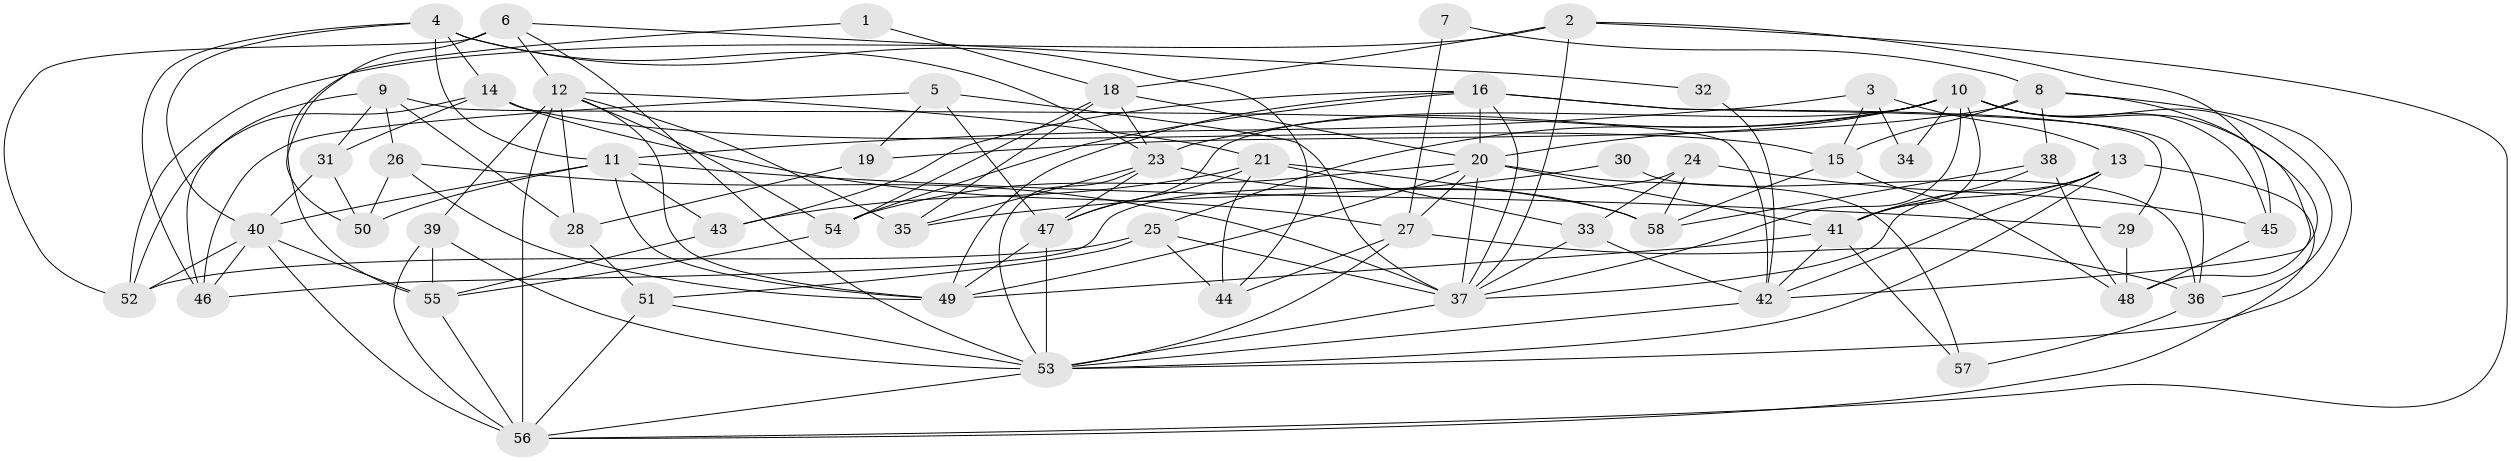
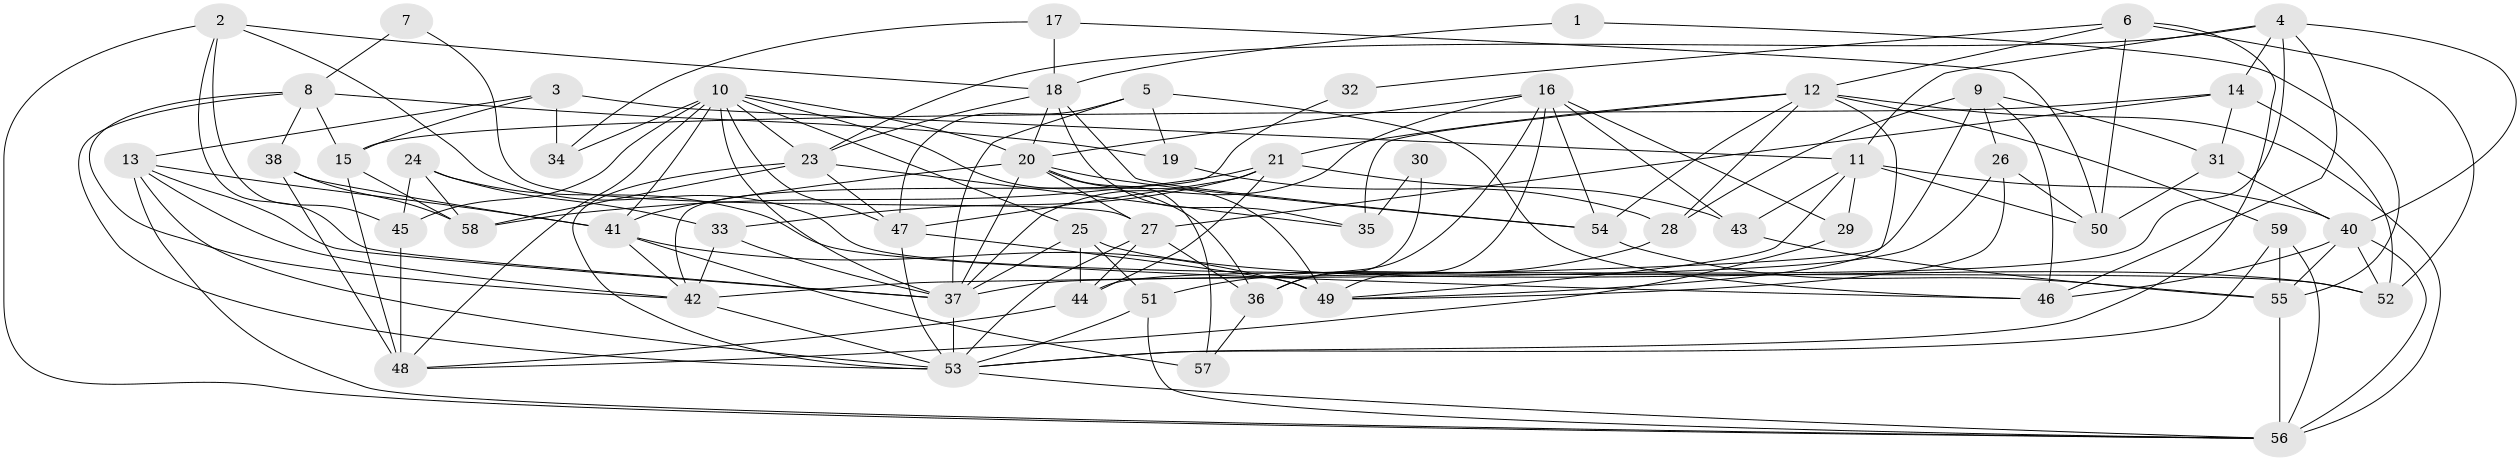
none -> (1054, 21)
(433, 230) -> (2280, 230)
none -> (758, 343)
